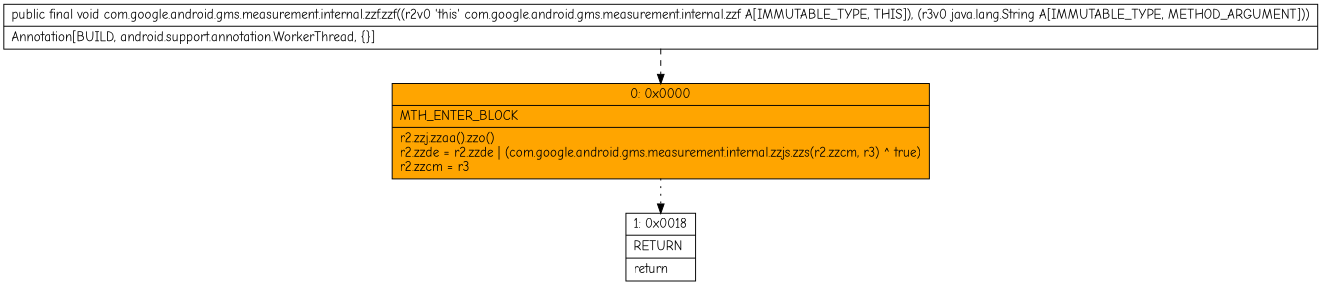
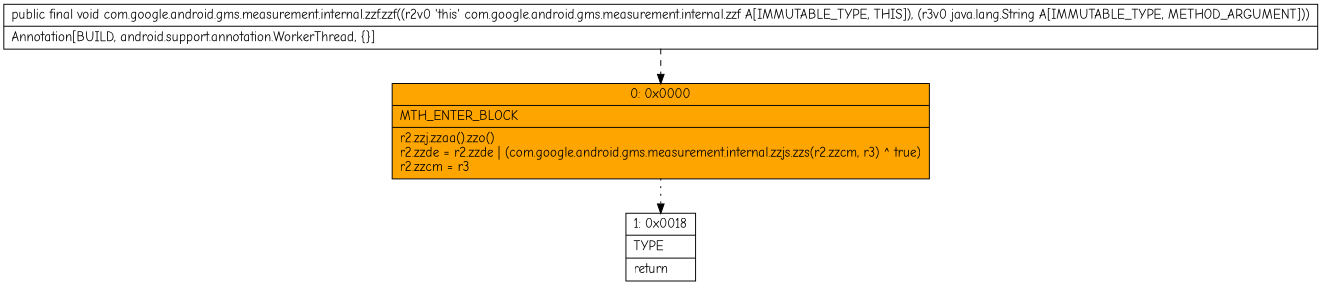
(658, 246) -> (649, 246)
